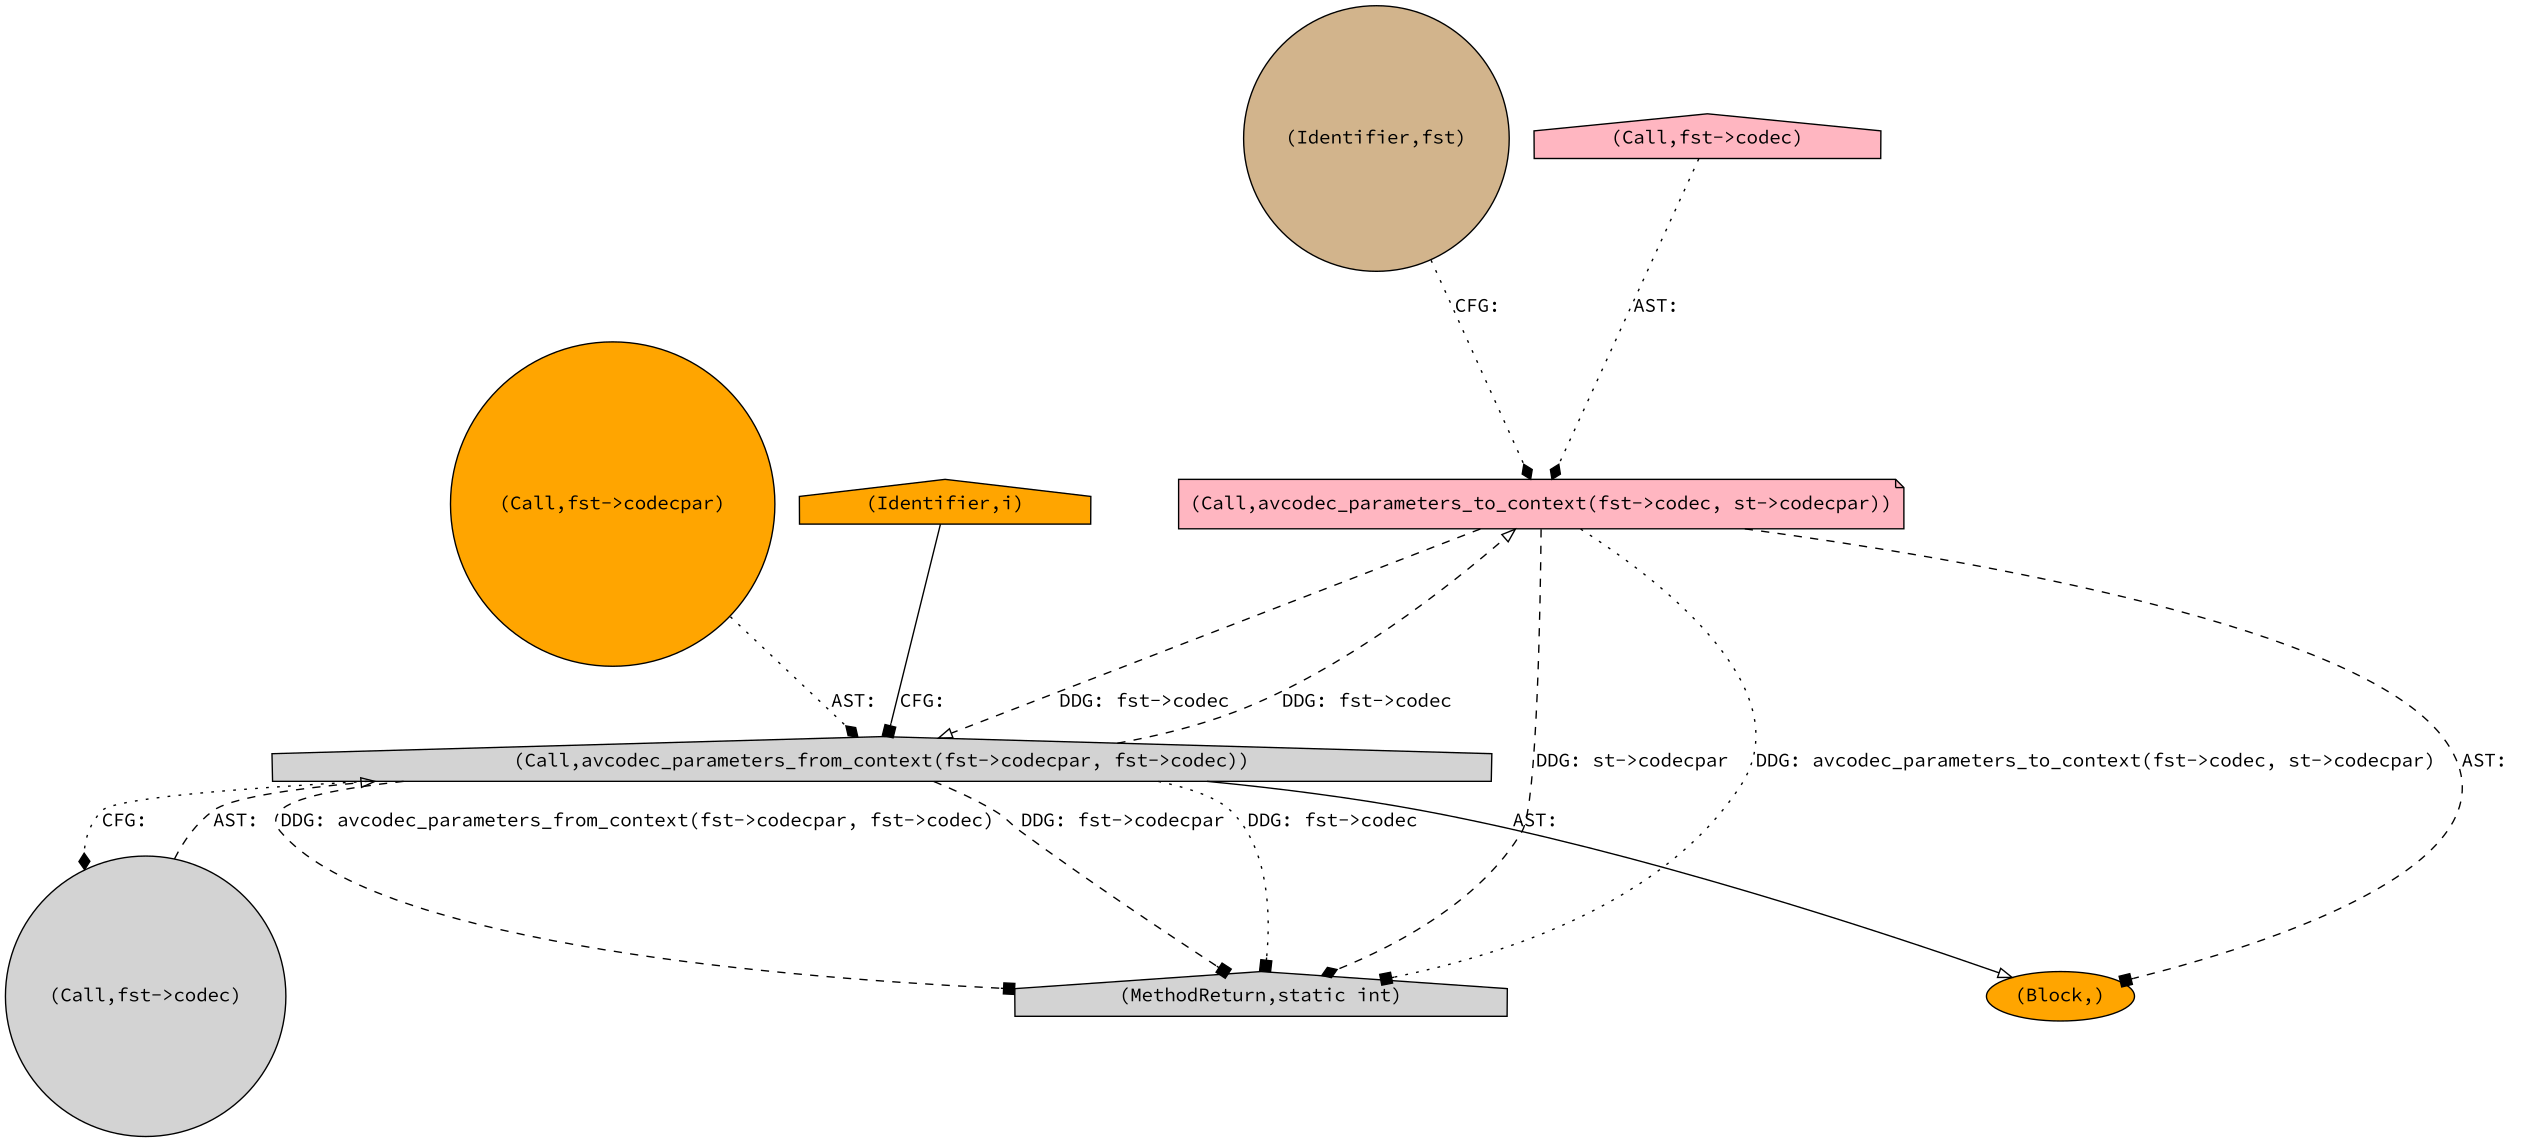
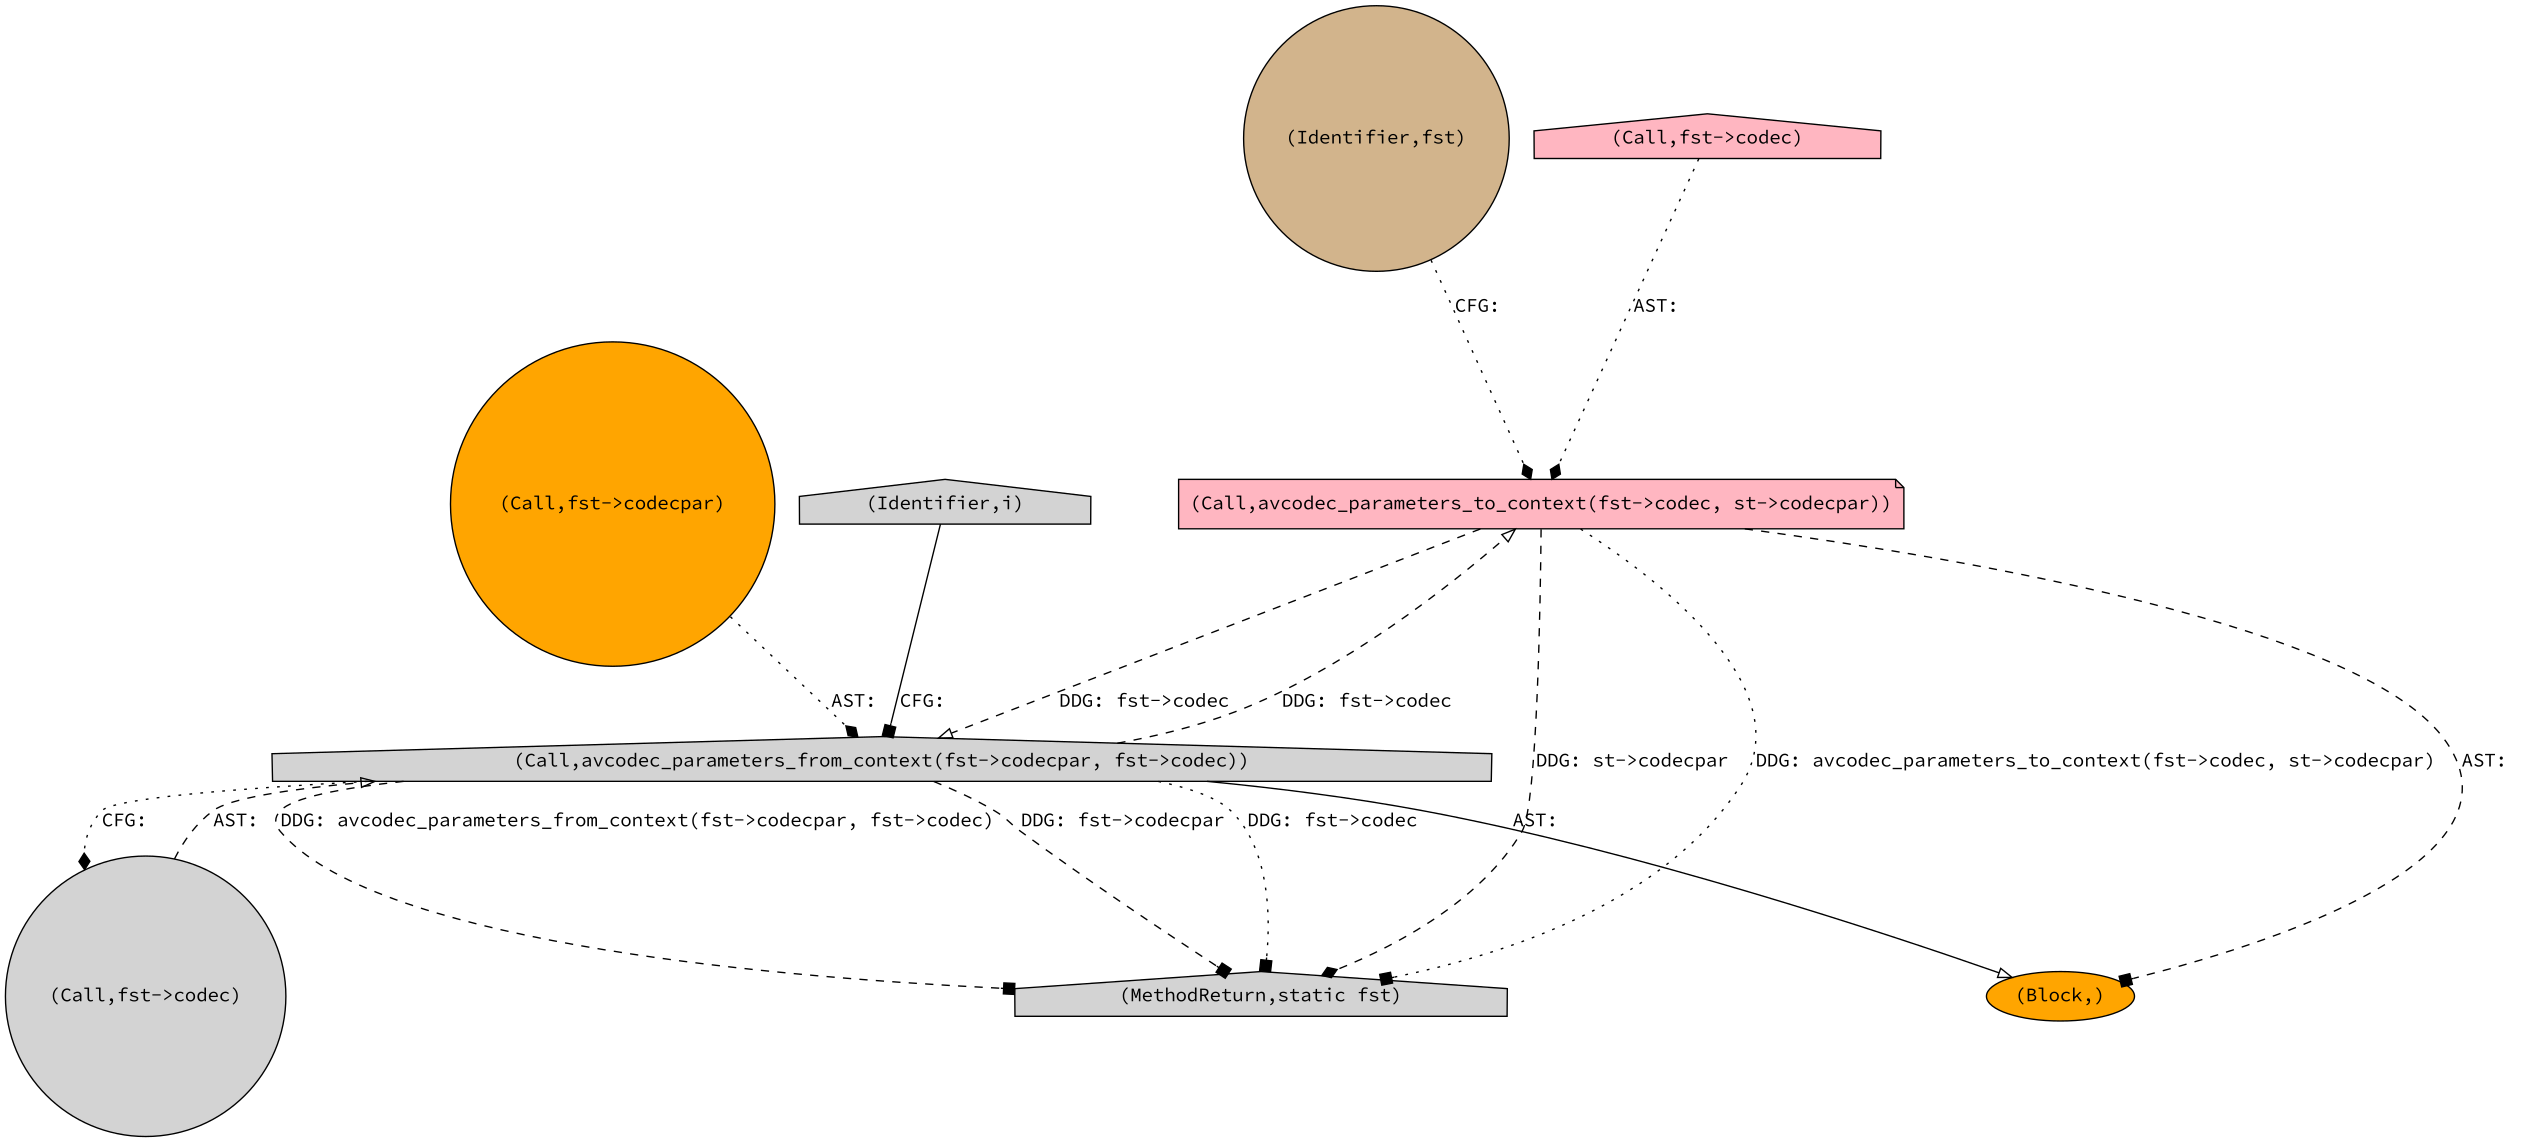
(945, 504) -> (945, 504)
(1261, 996) -> (1261, 996)
